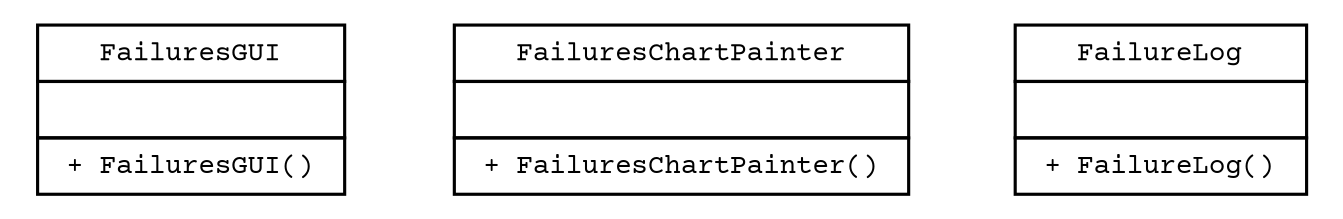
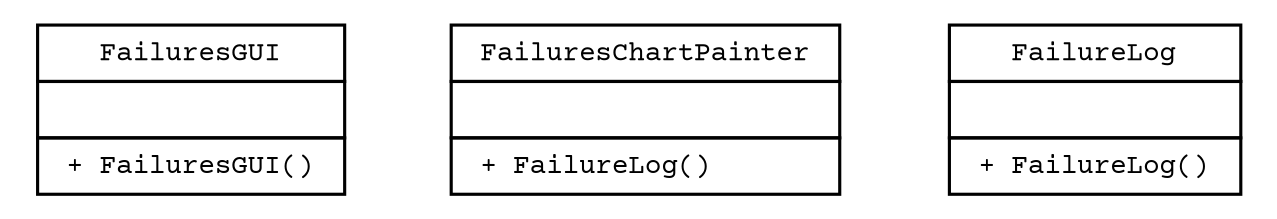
(682, 164) -> (597, 164)
